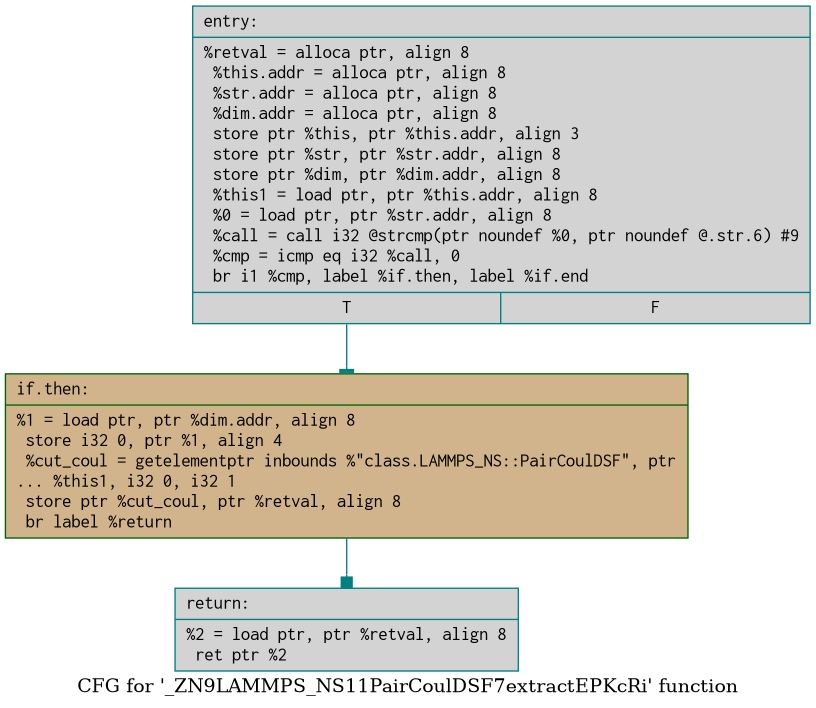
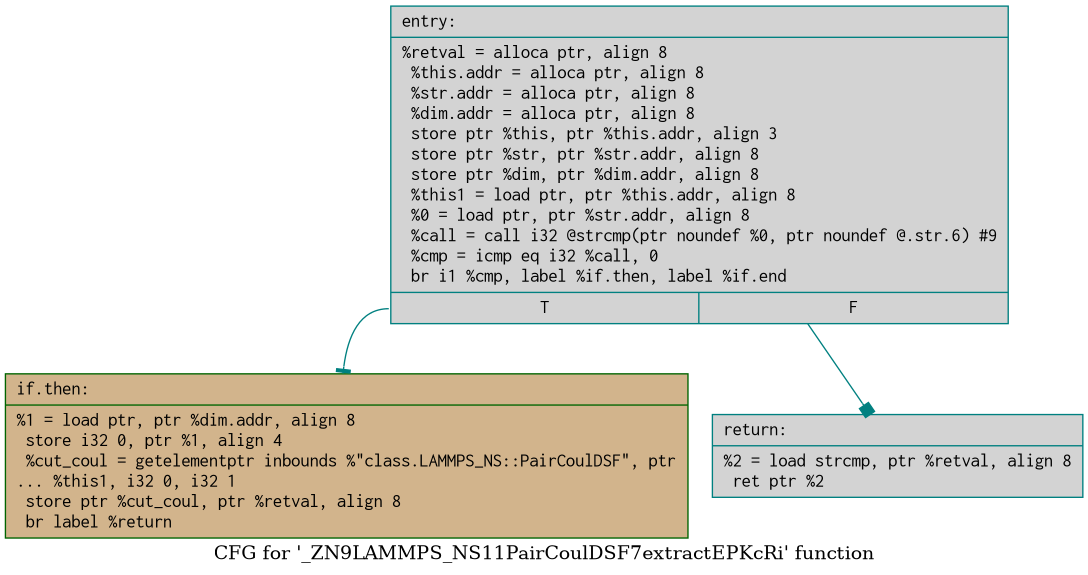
(347, 556) -> (835, 364)
(347, 634) -> (898, 461)
